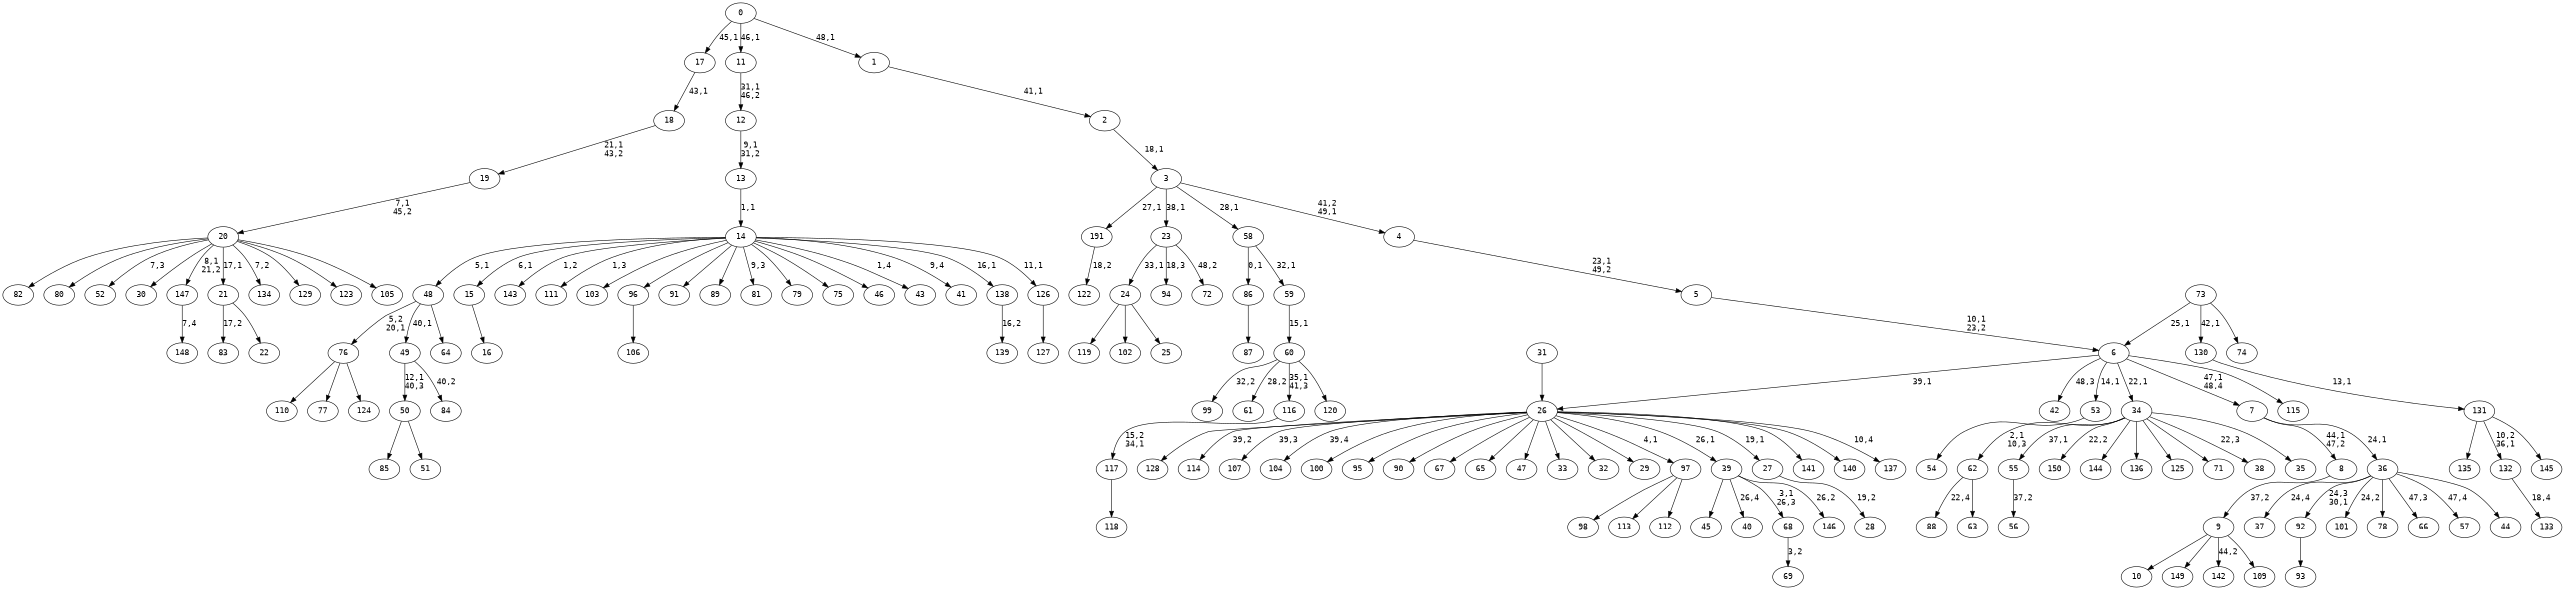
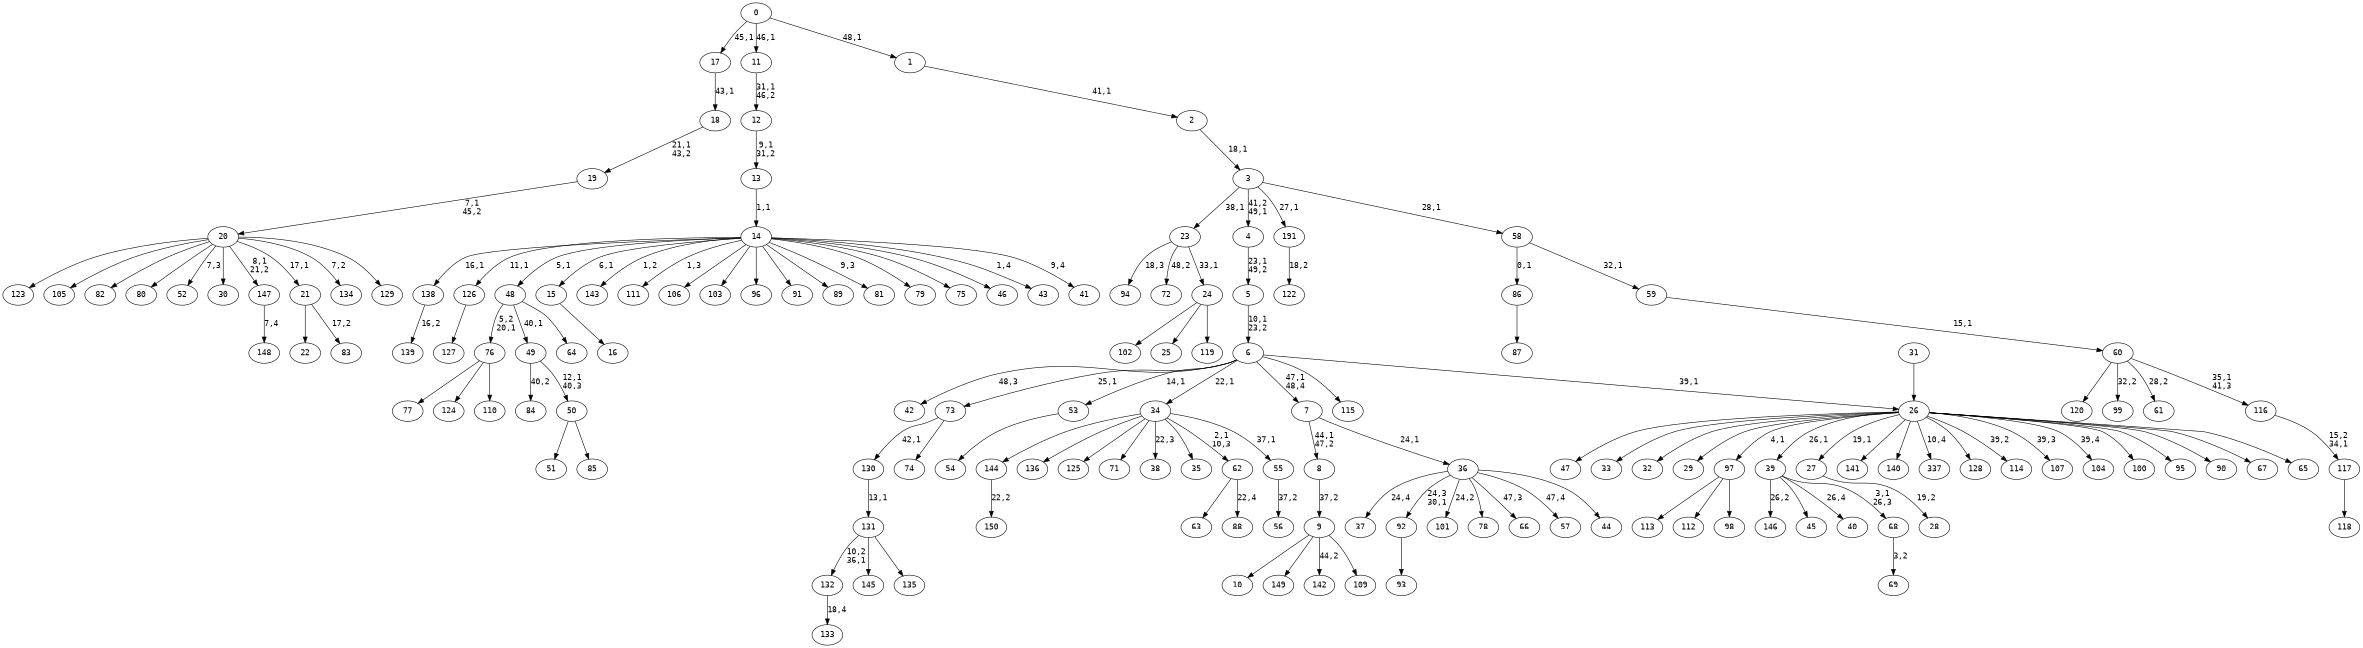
(633, 321) -> (718, 264)
(2160, 322) -> (1102, 373)
(2091, 430) -> (991, 495)
(1891, 469) -> (1934, 469)
